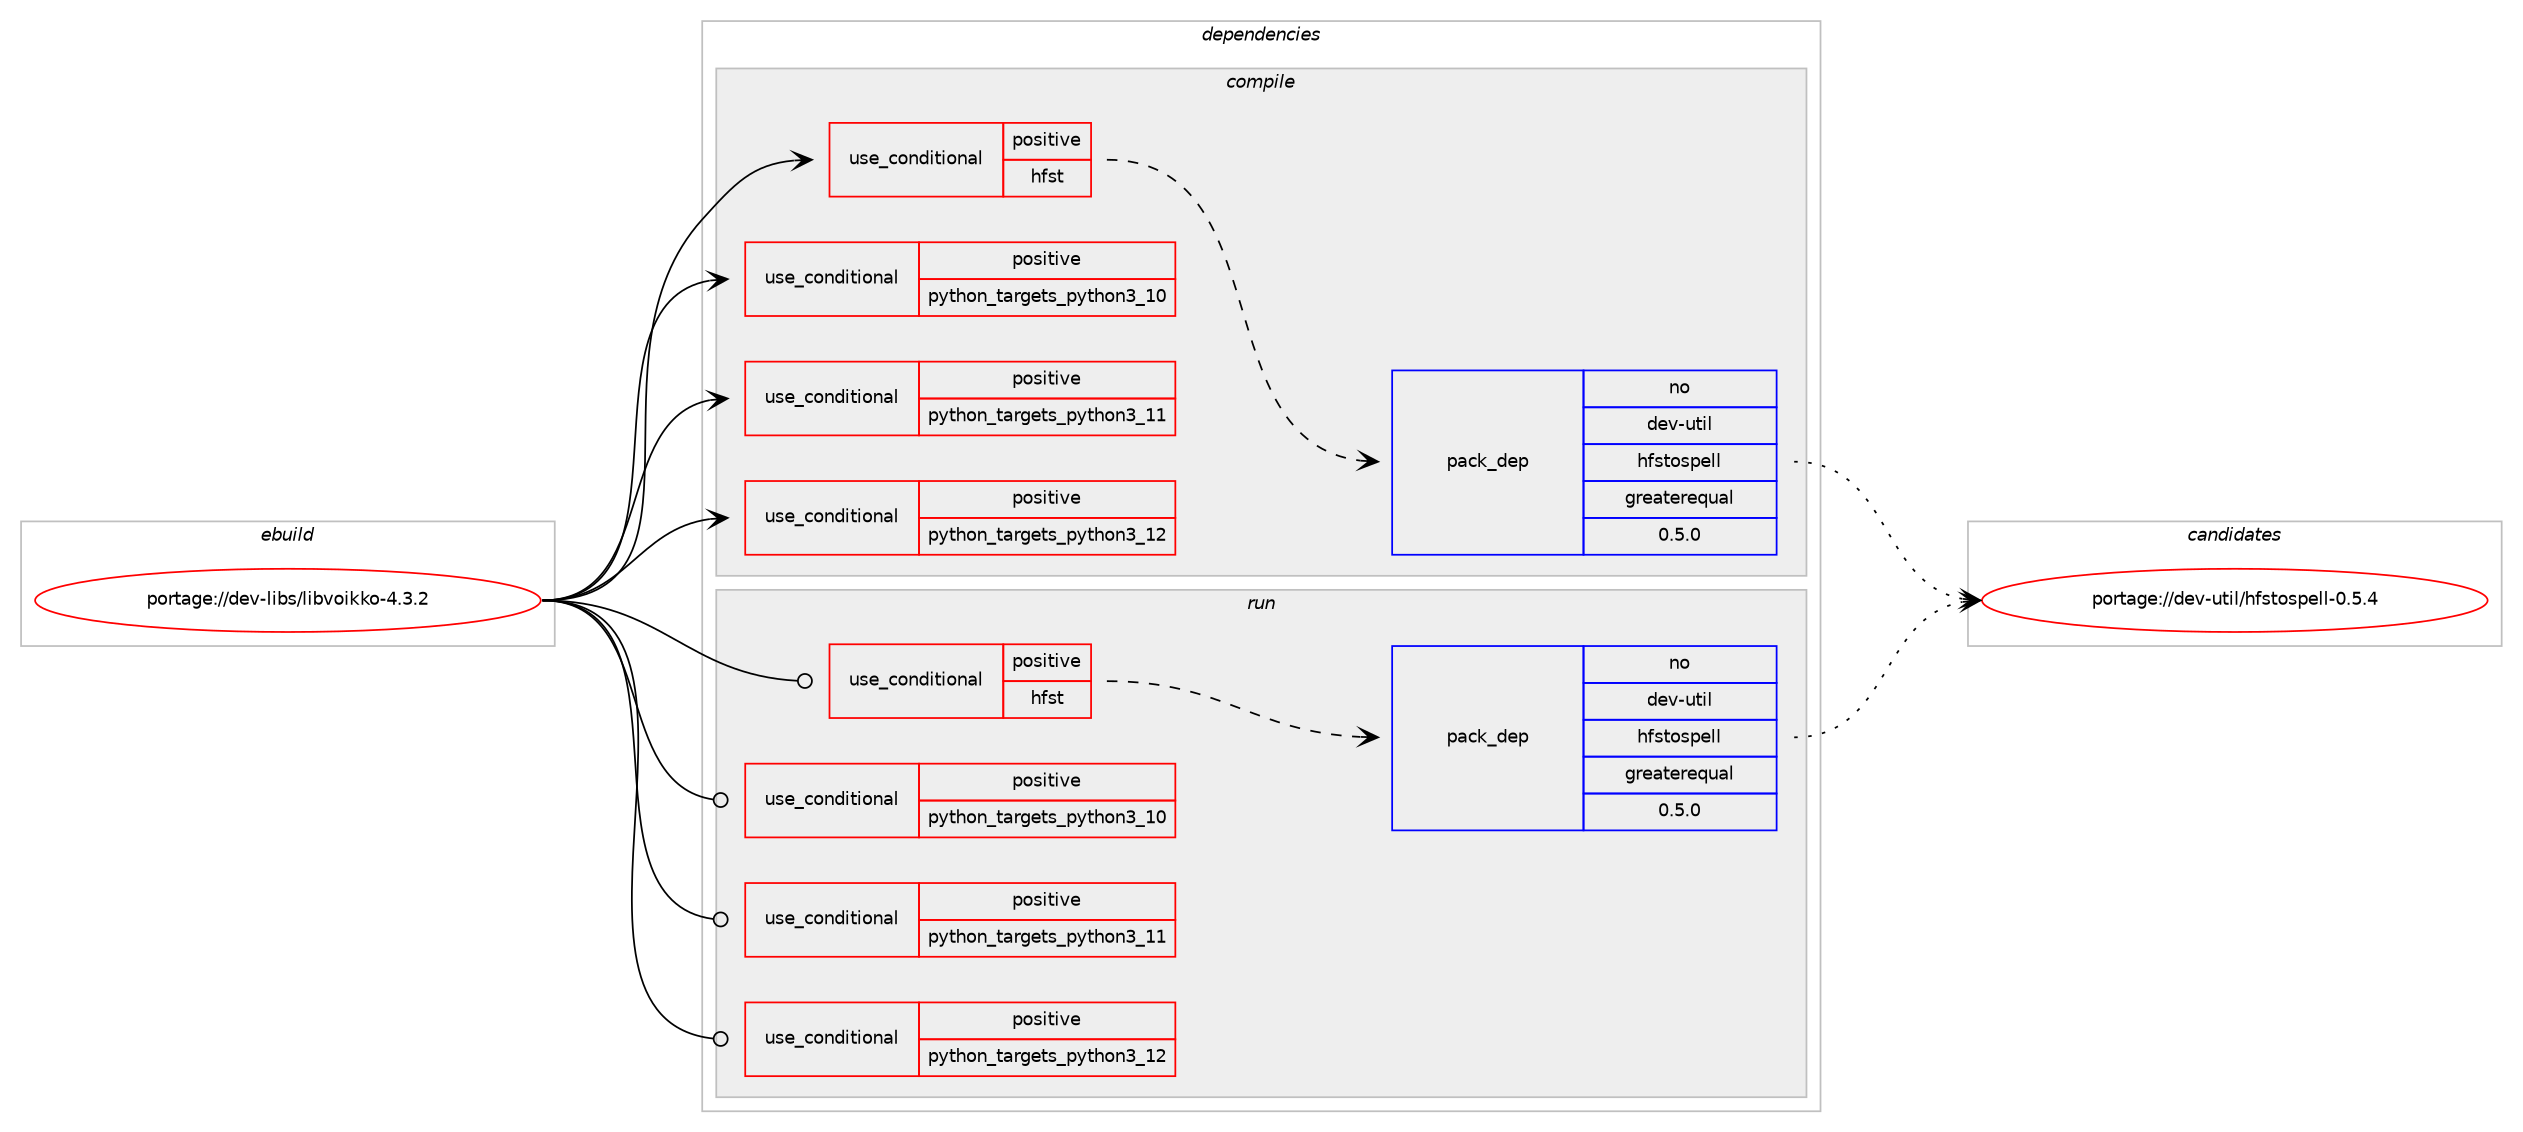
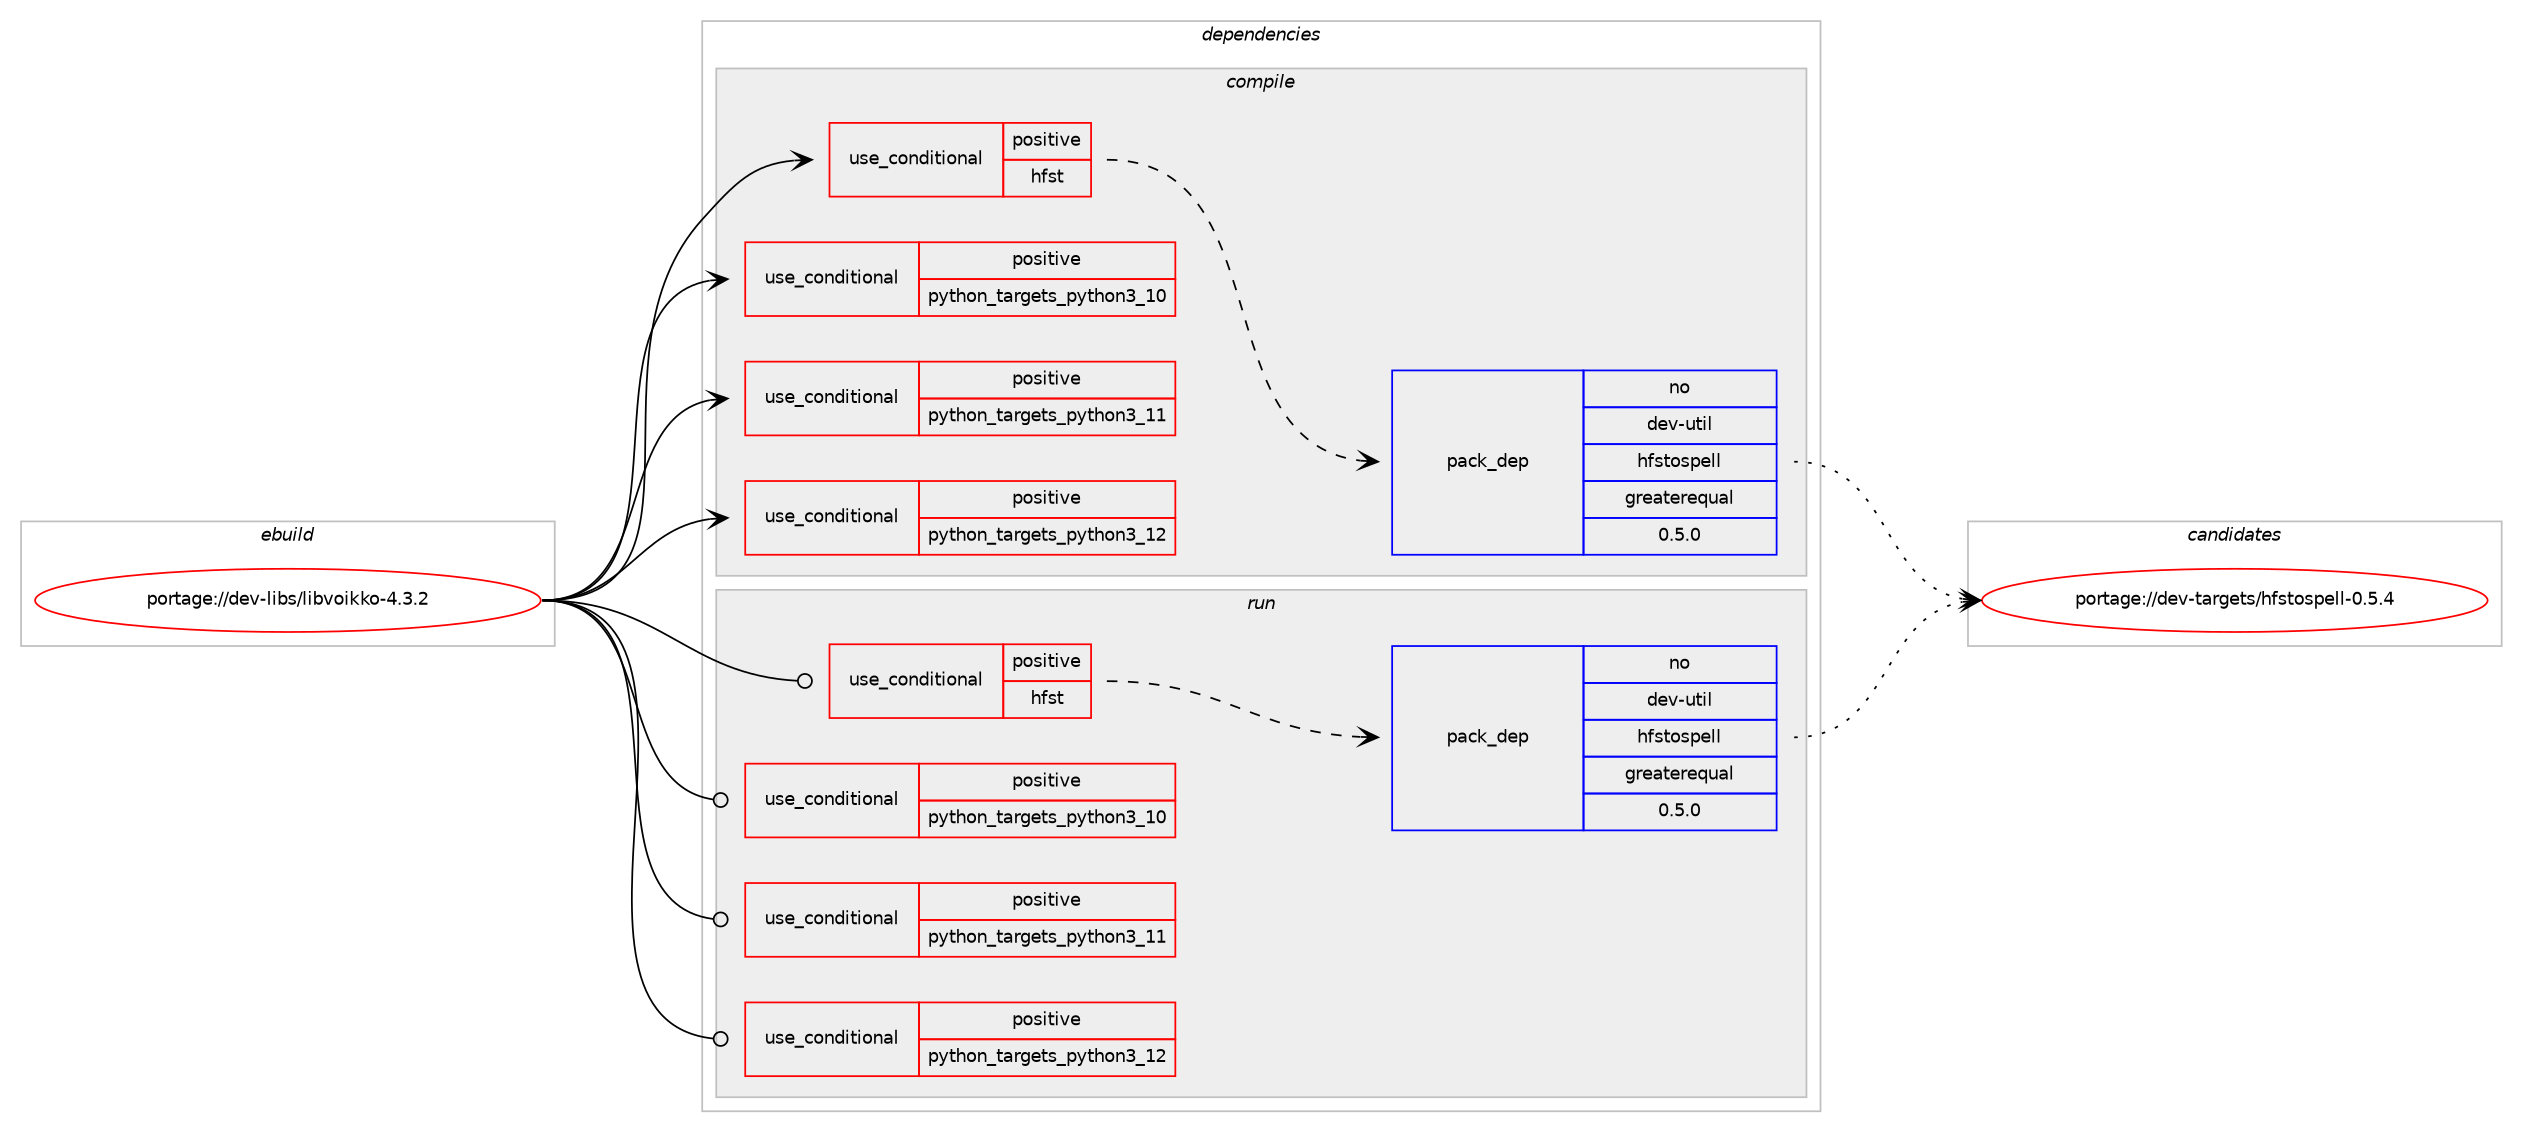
(2235, 600) -> (2235, 600)
